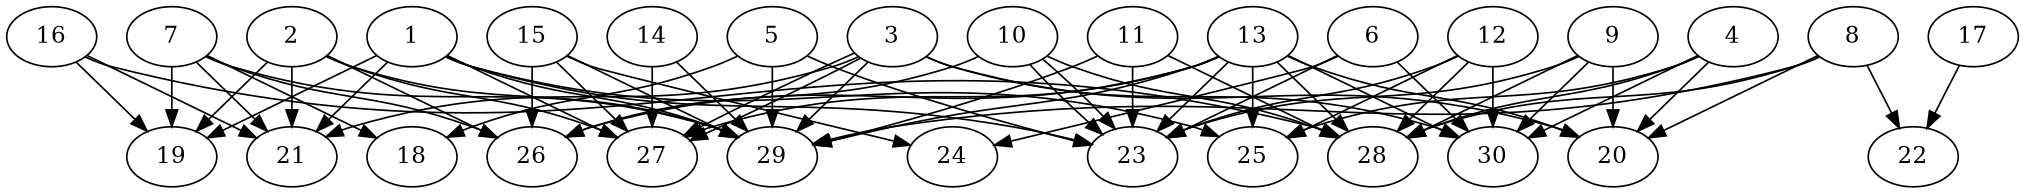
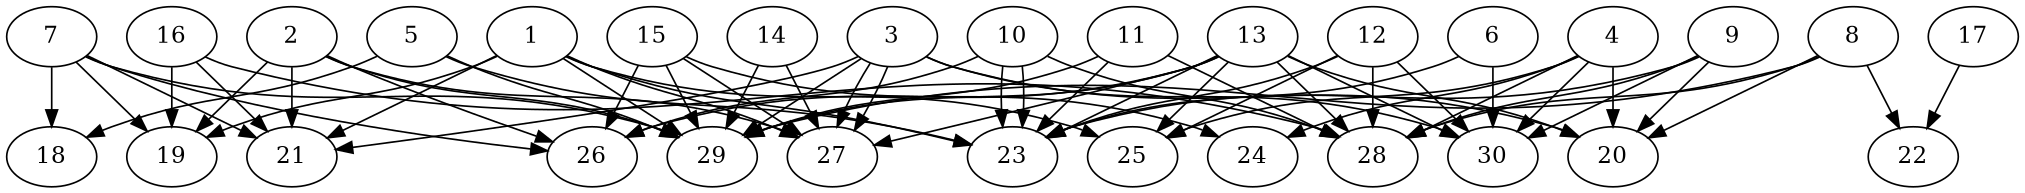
(1176, 101) -> (1441, 95)
